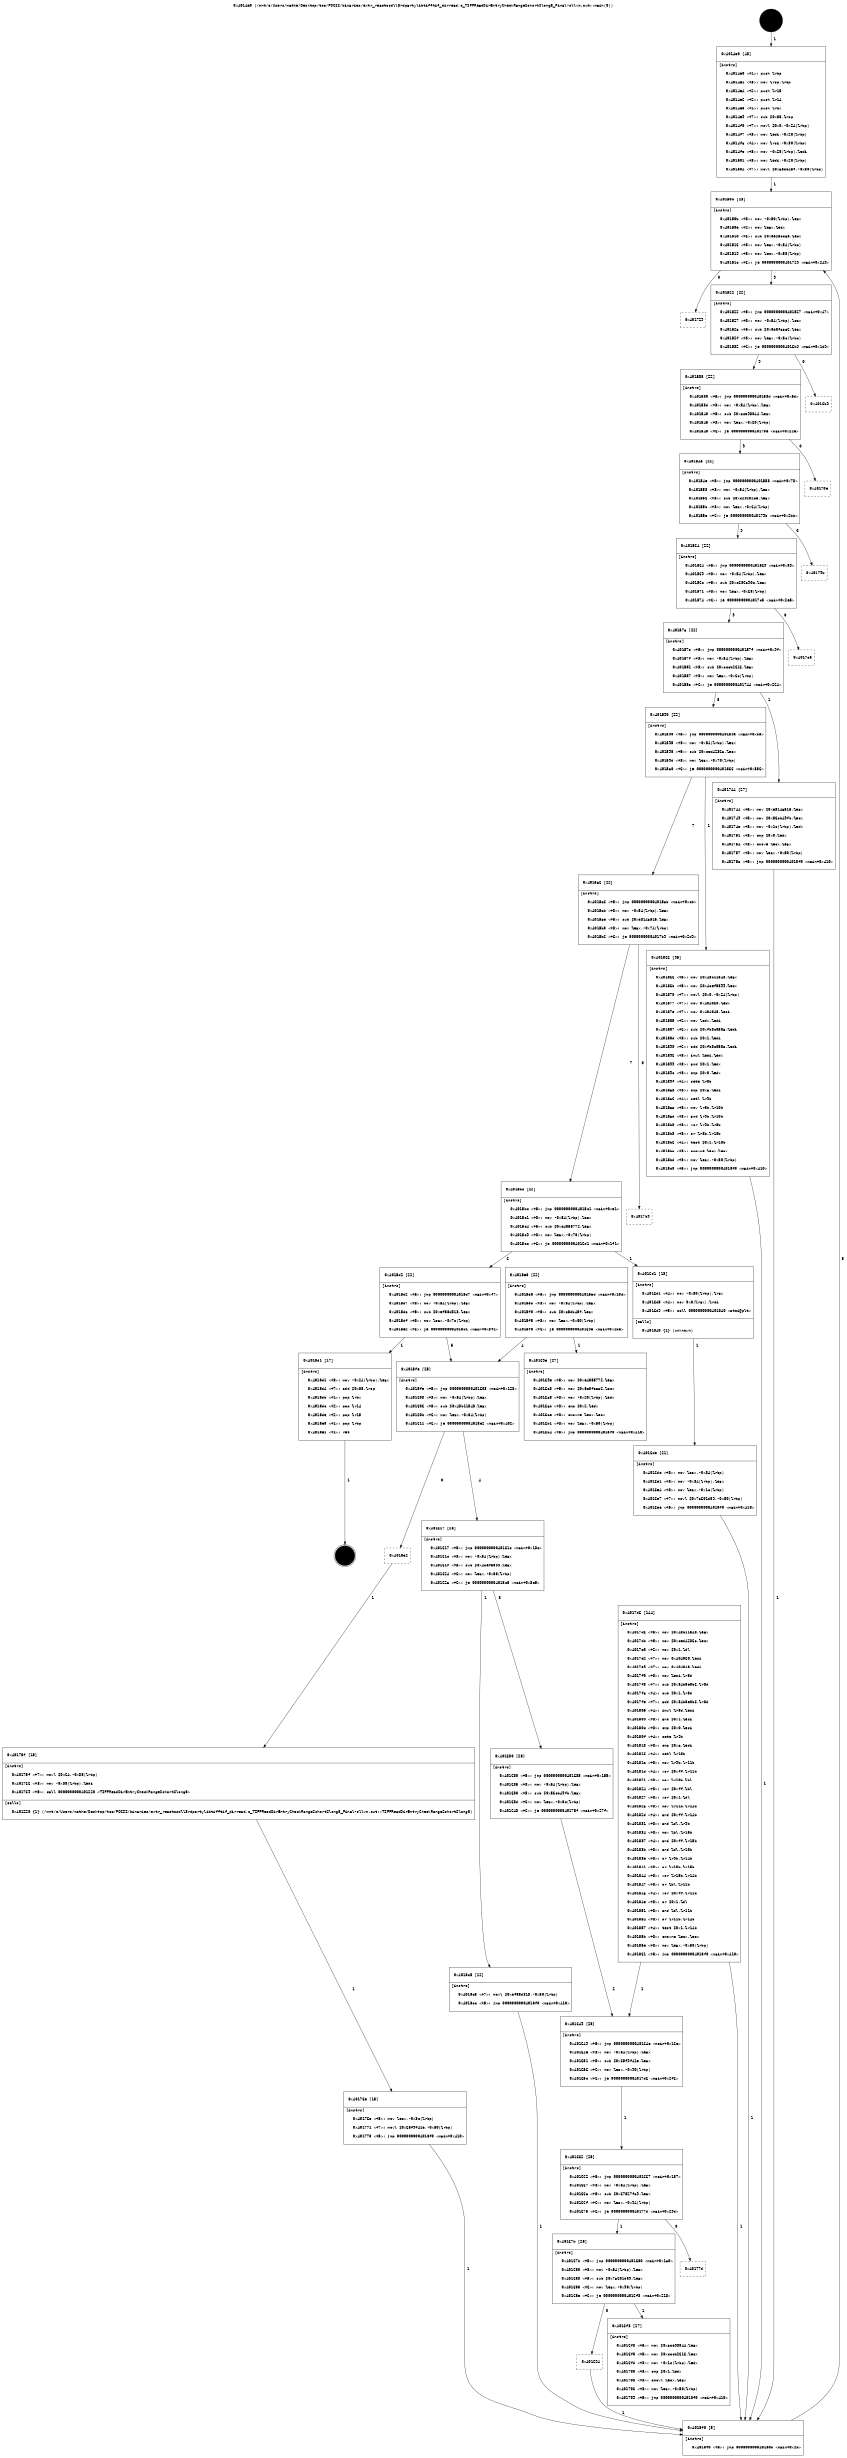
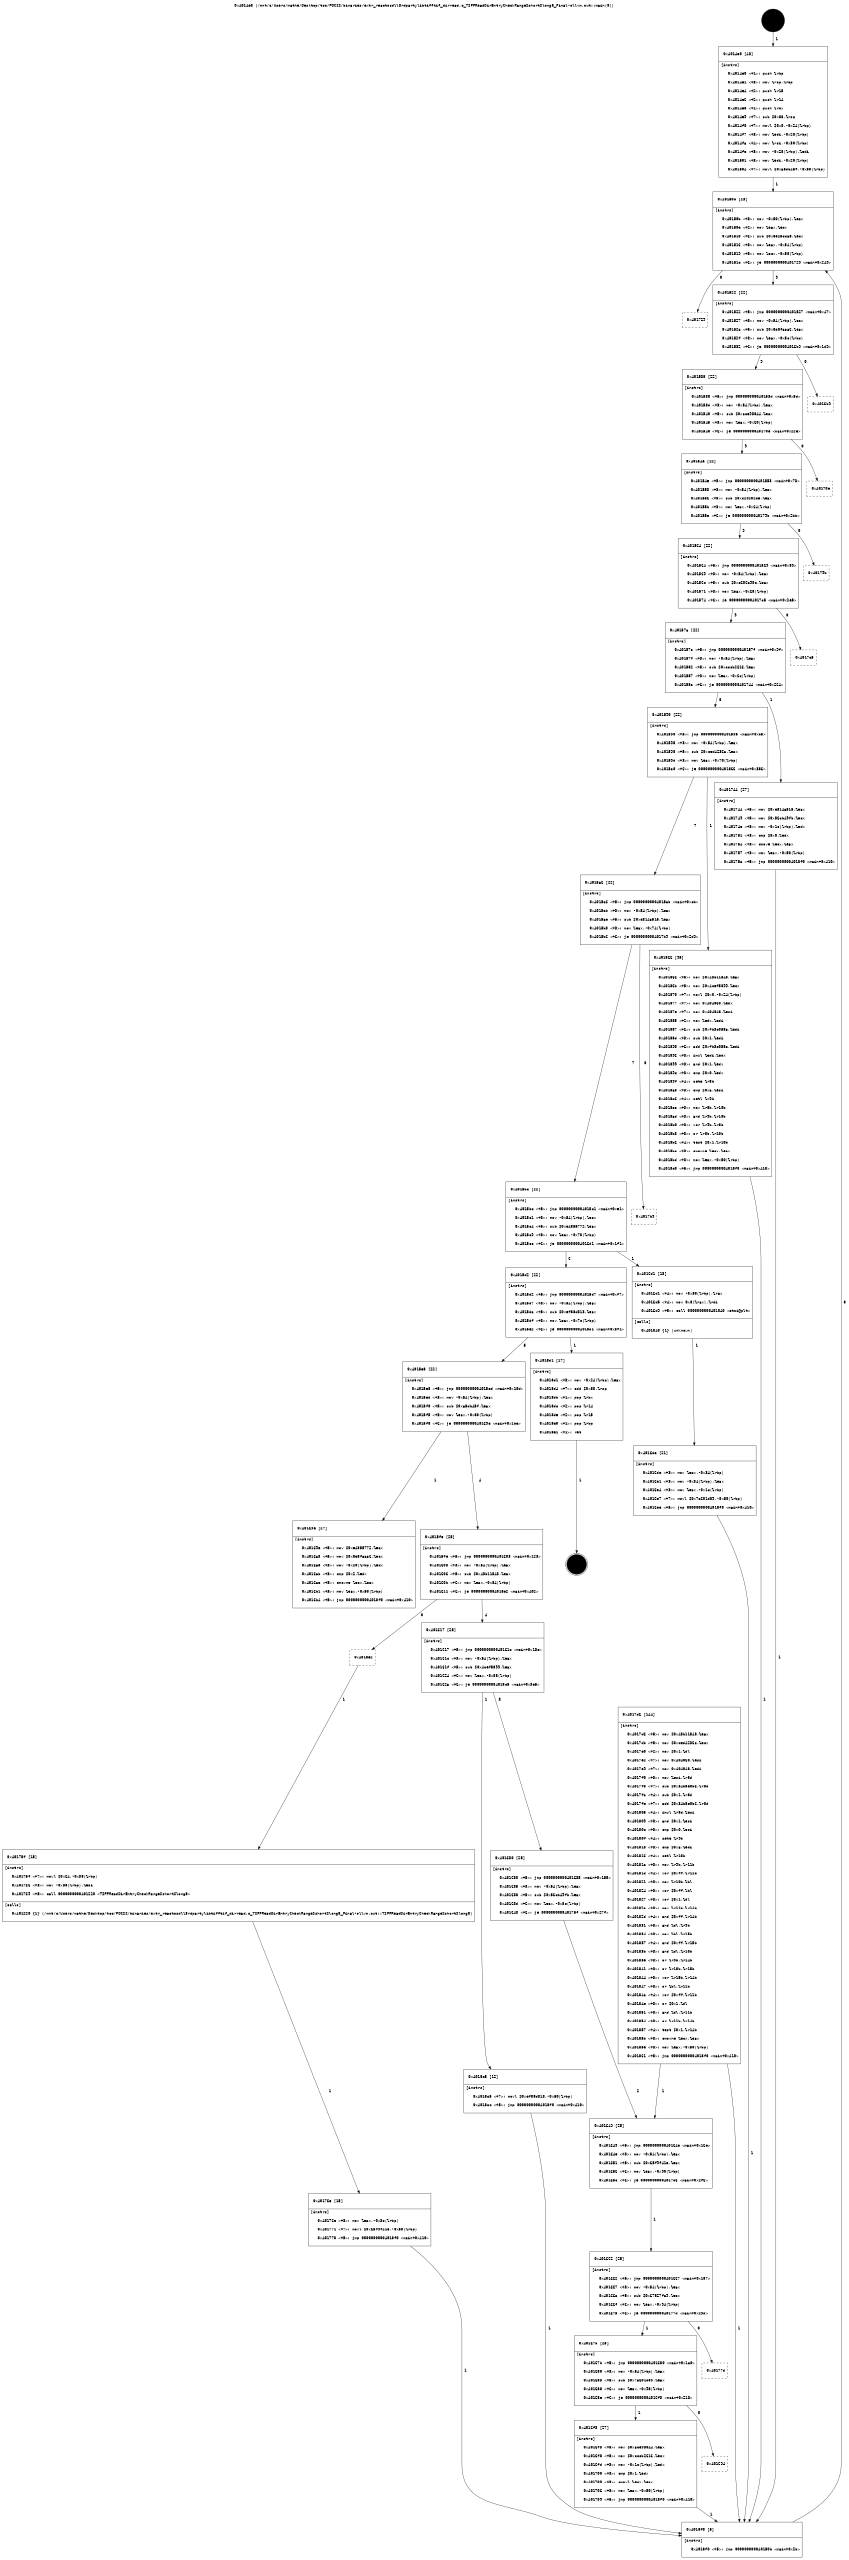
(449, 1348) -> (516, 1349)
(622, 2415) -> (706, 2514)
